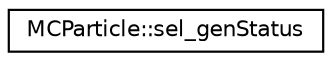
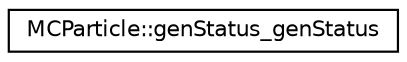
(166, 31) -> (203, 31)
